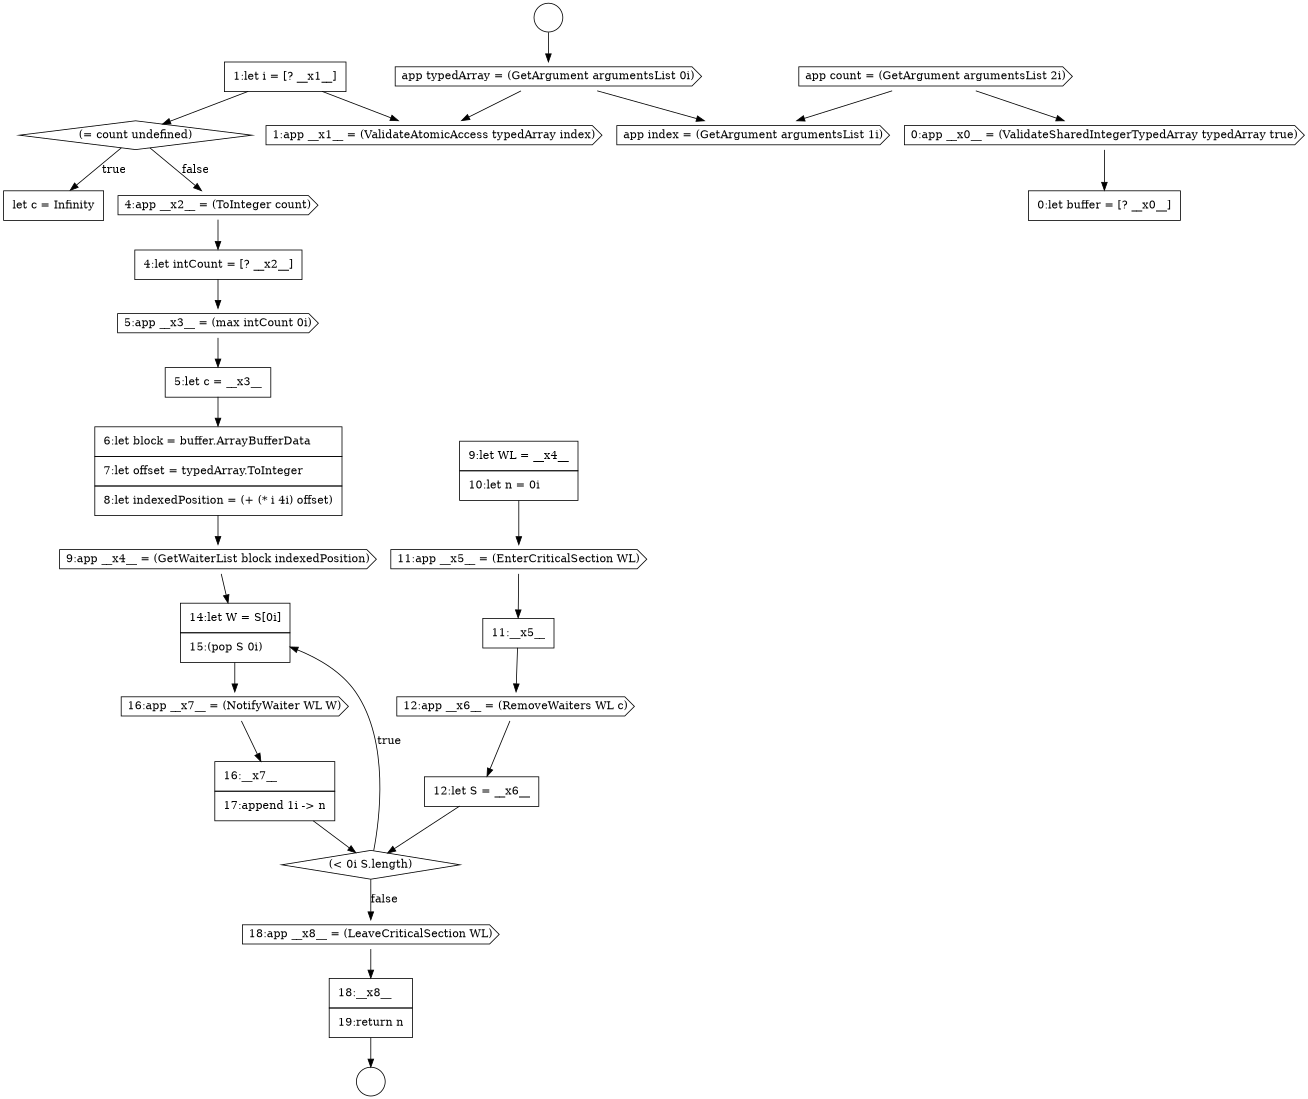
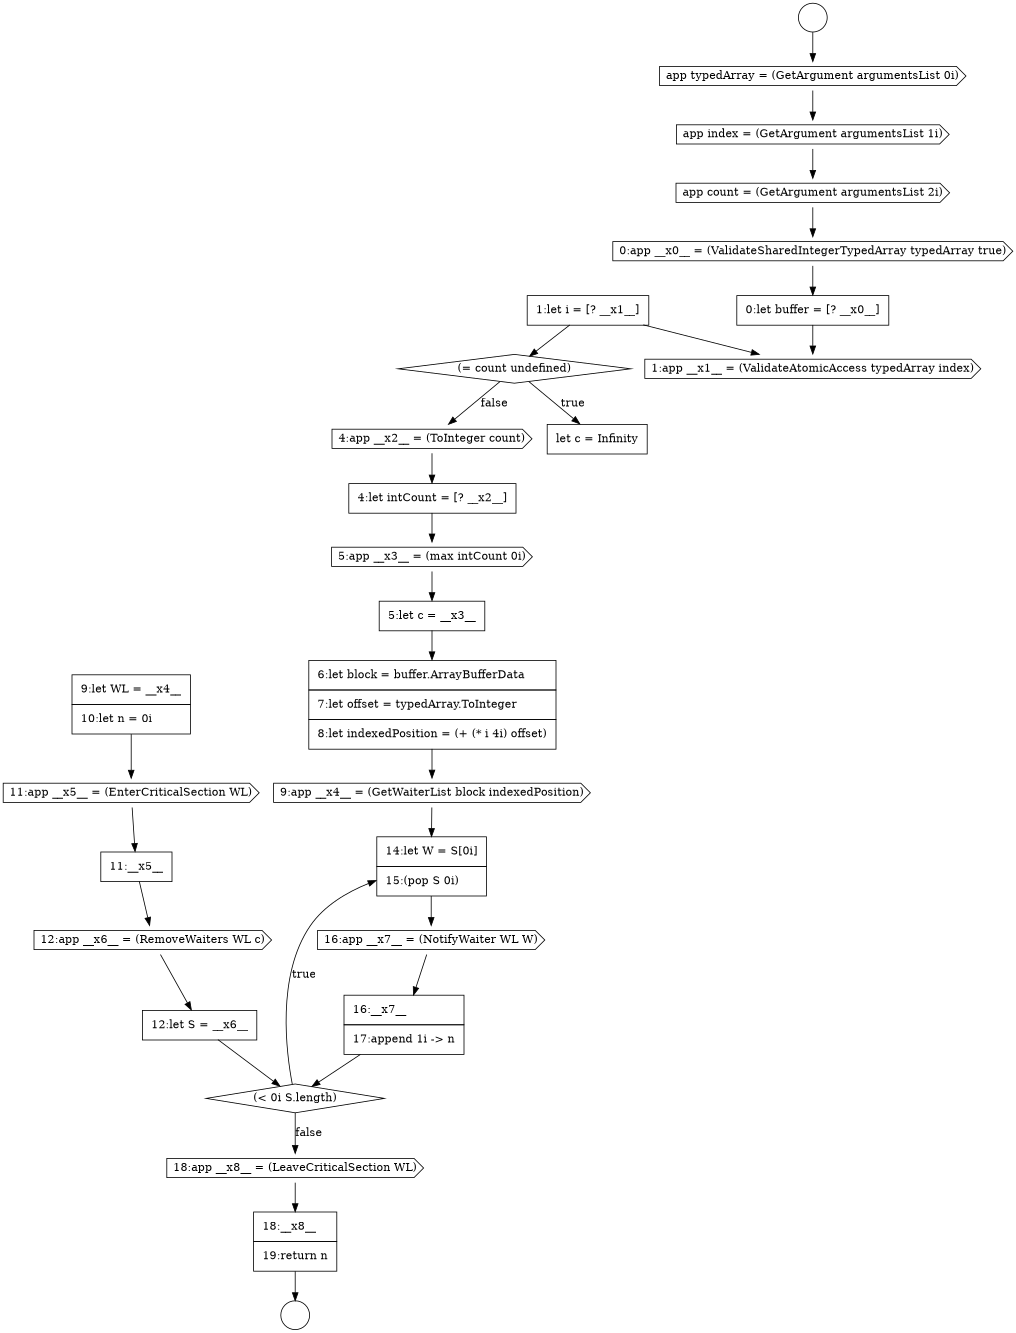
(495, 104) -> (813, 335)
(848, 105) -> (813, 160)
